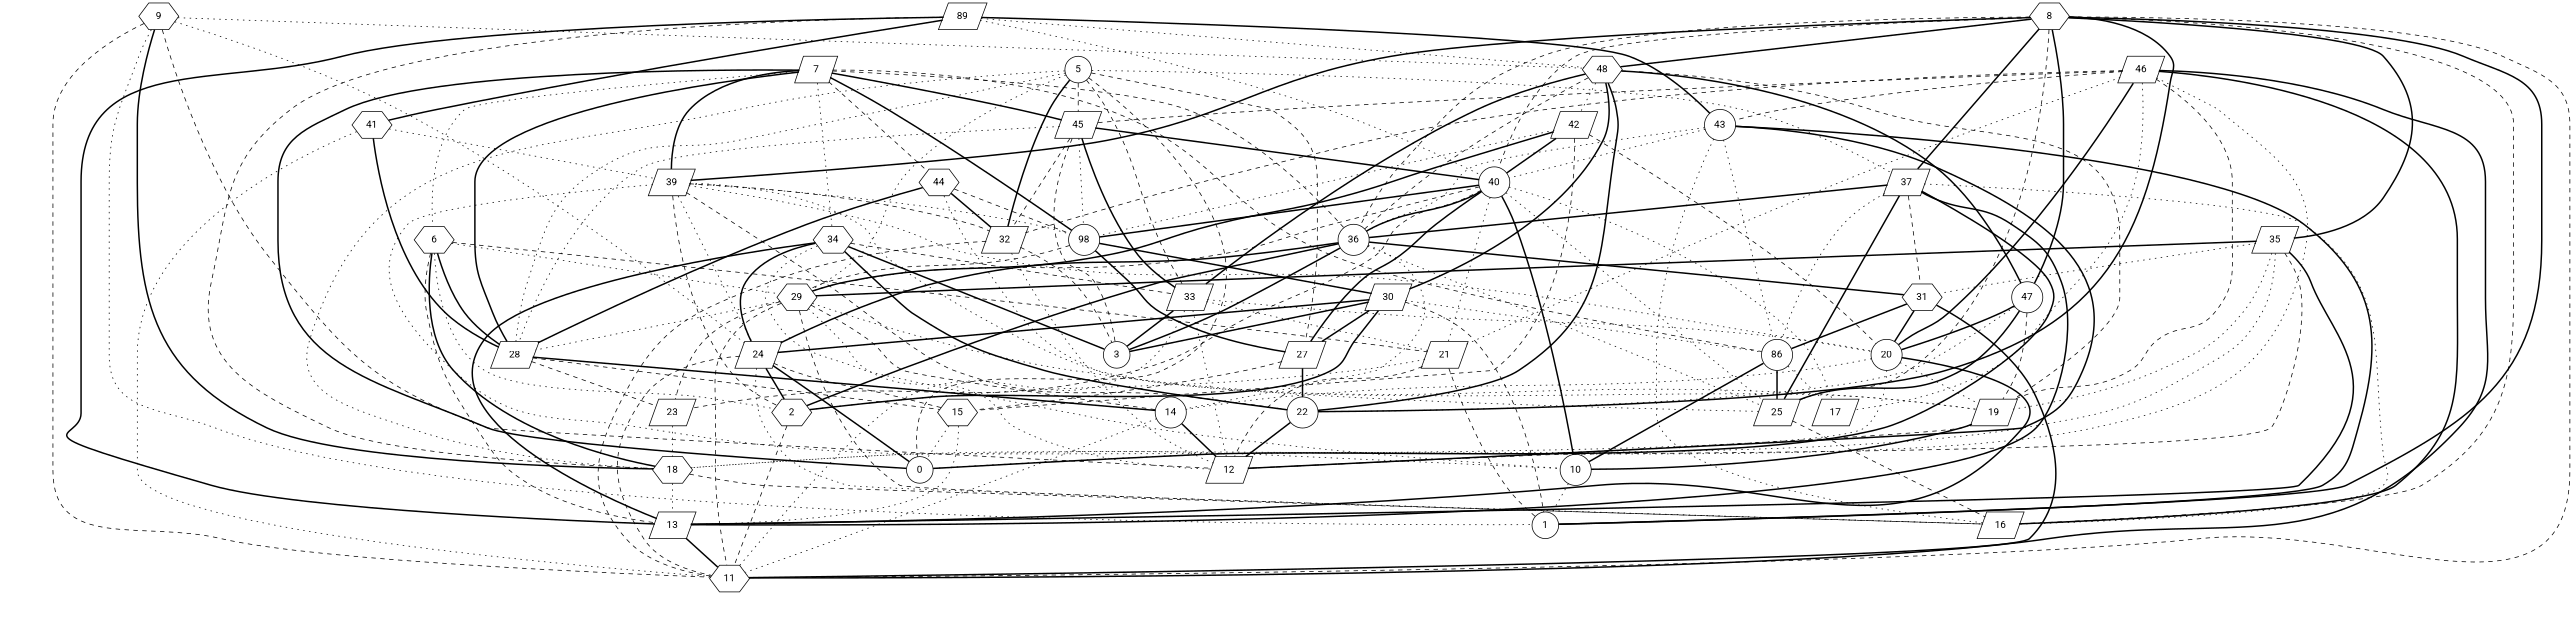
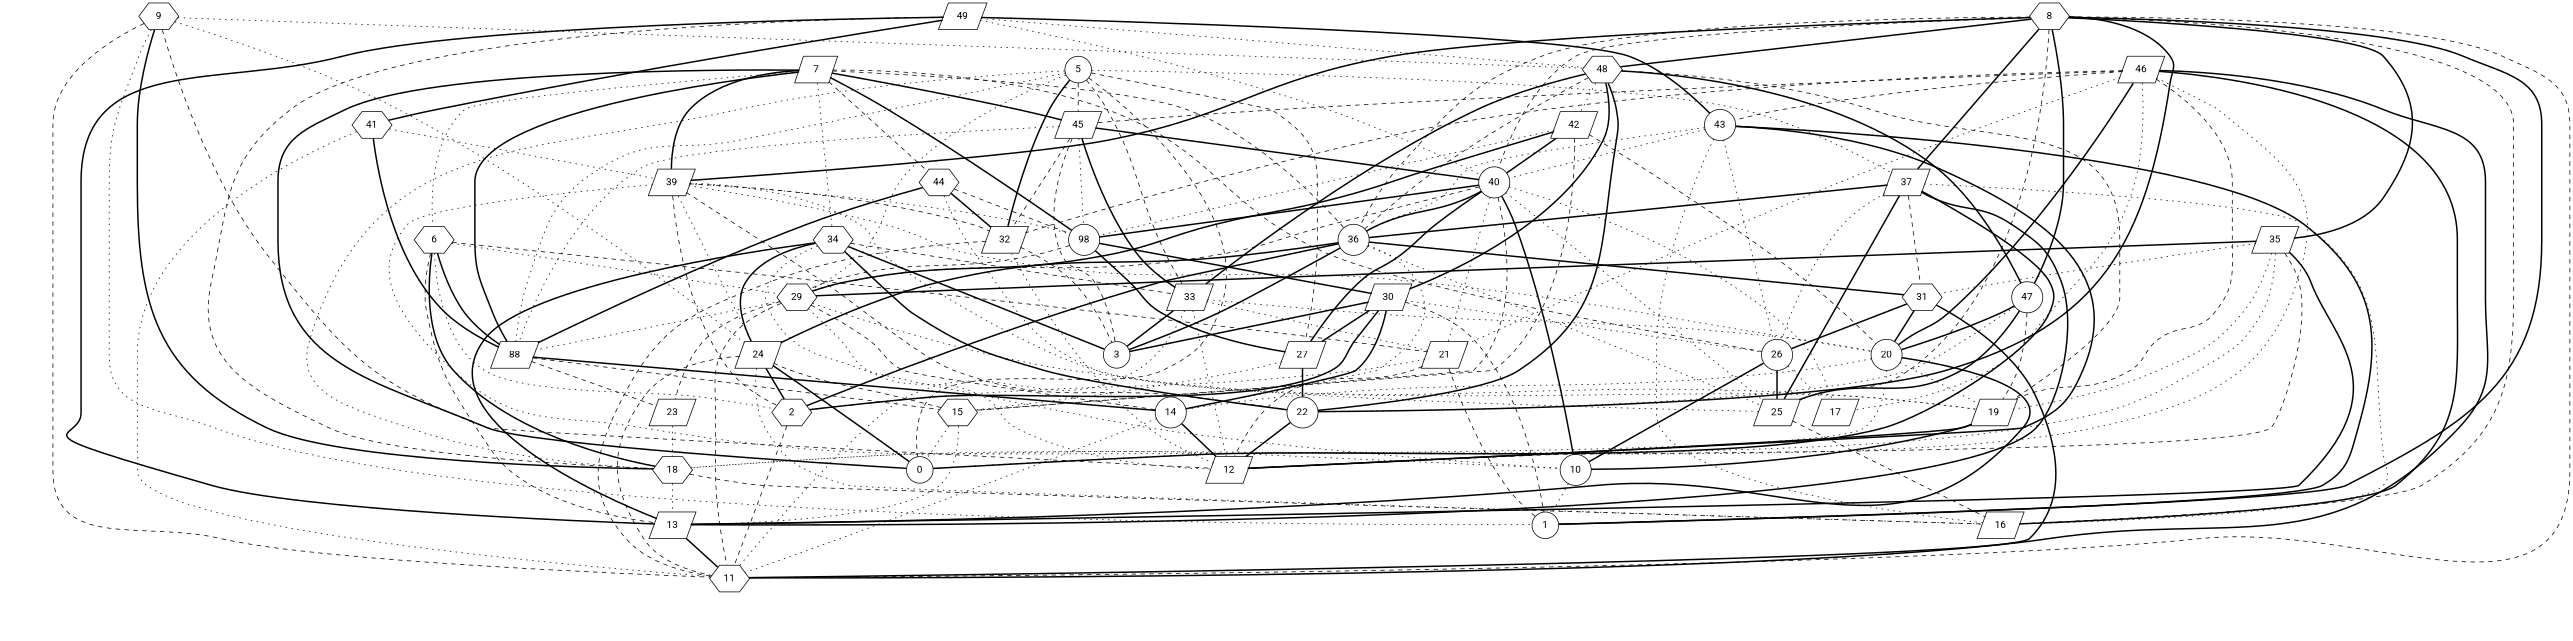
(963, 16) -> (963, 16)
(1074, 326) -> (1361, 365)
(515, 355) -> (515, 355)
(1777, 355) -> (1777, 355)
(1151, 366) -> (1481, 361)
(1130, 390) -> (1130, 390)
(1610, 451) -> (1610, 451)
(1338, 504) -> none
